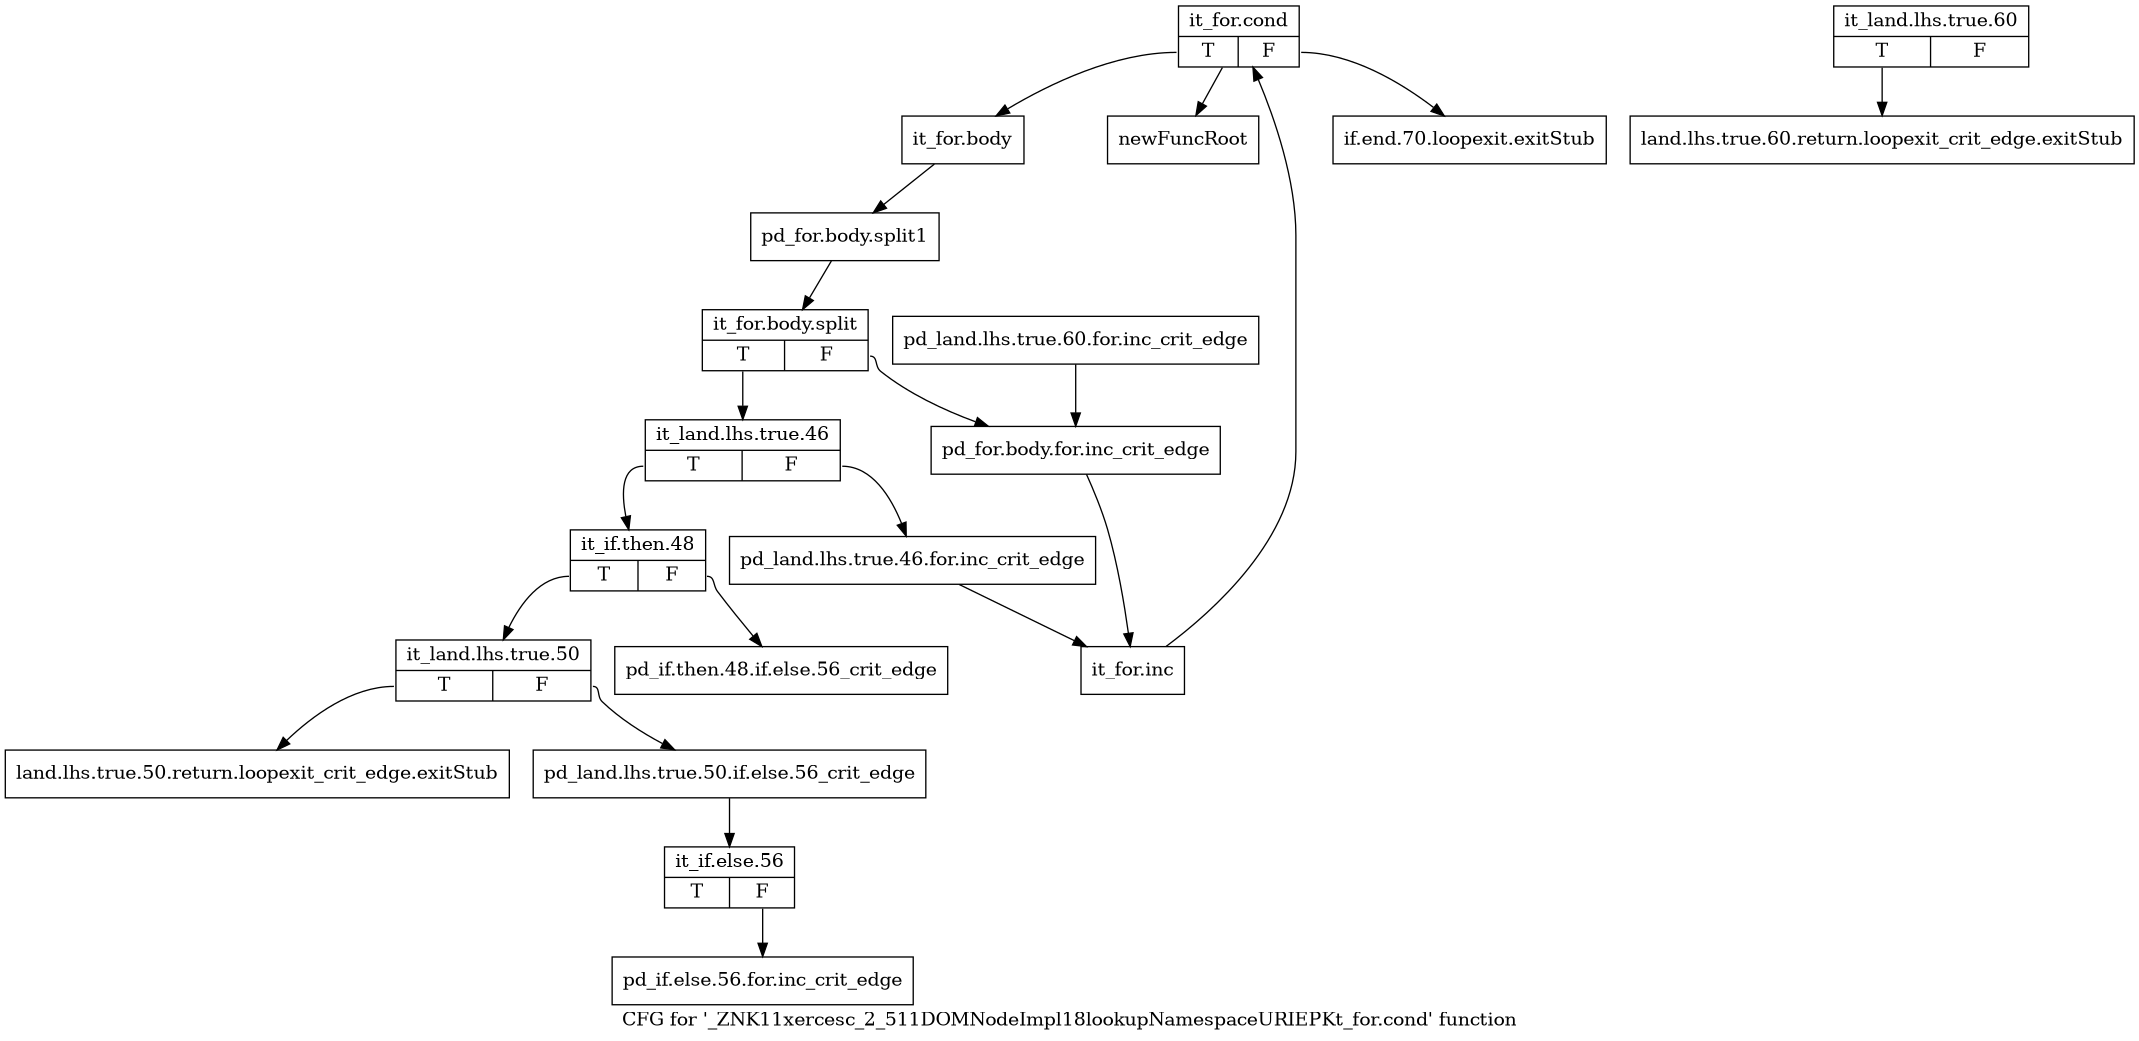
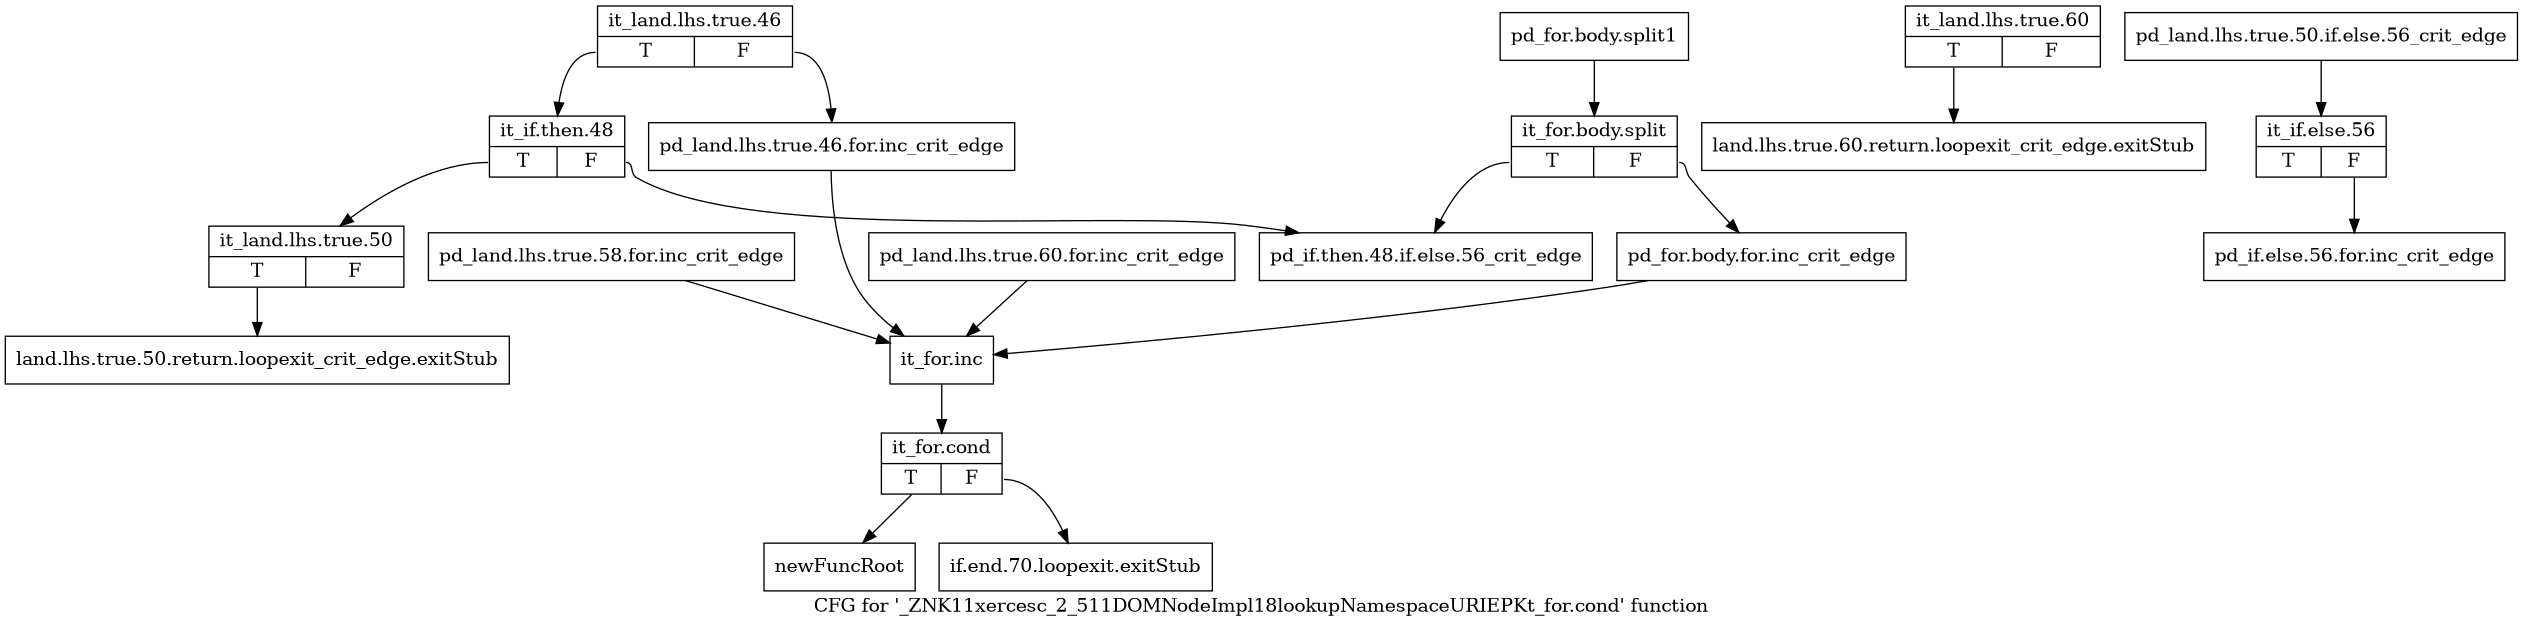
(963, 140) -> none
none -> (611, 257)
(743, 389) -> (1468, 182)
(1076, 389) -> (1002, 304)
(623, 719) -> none
